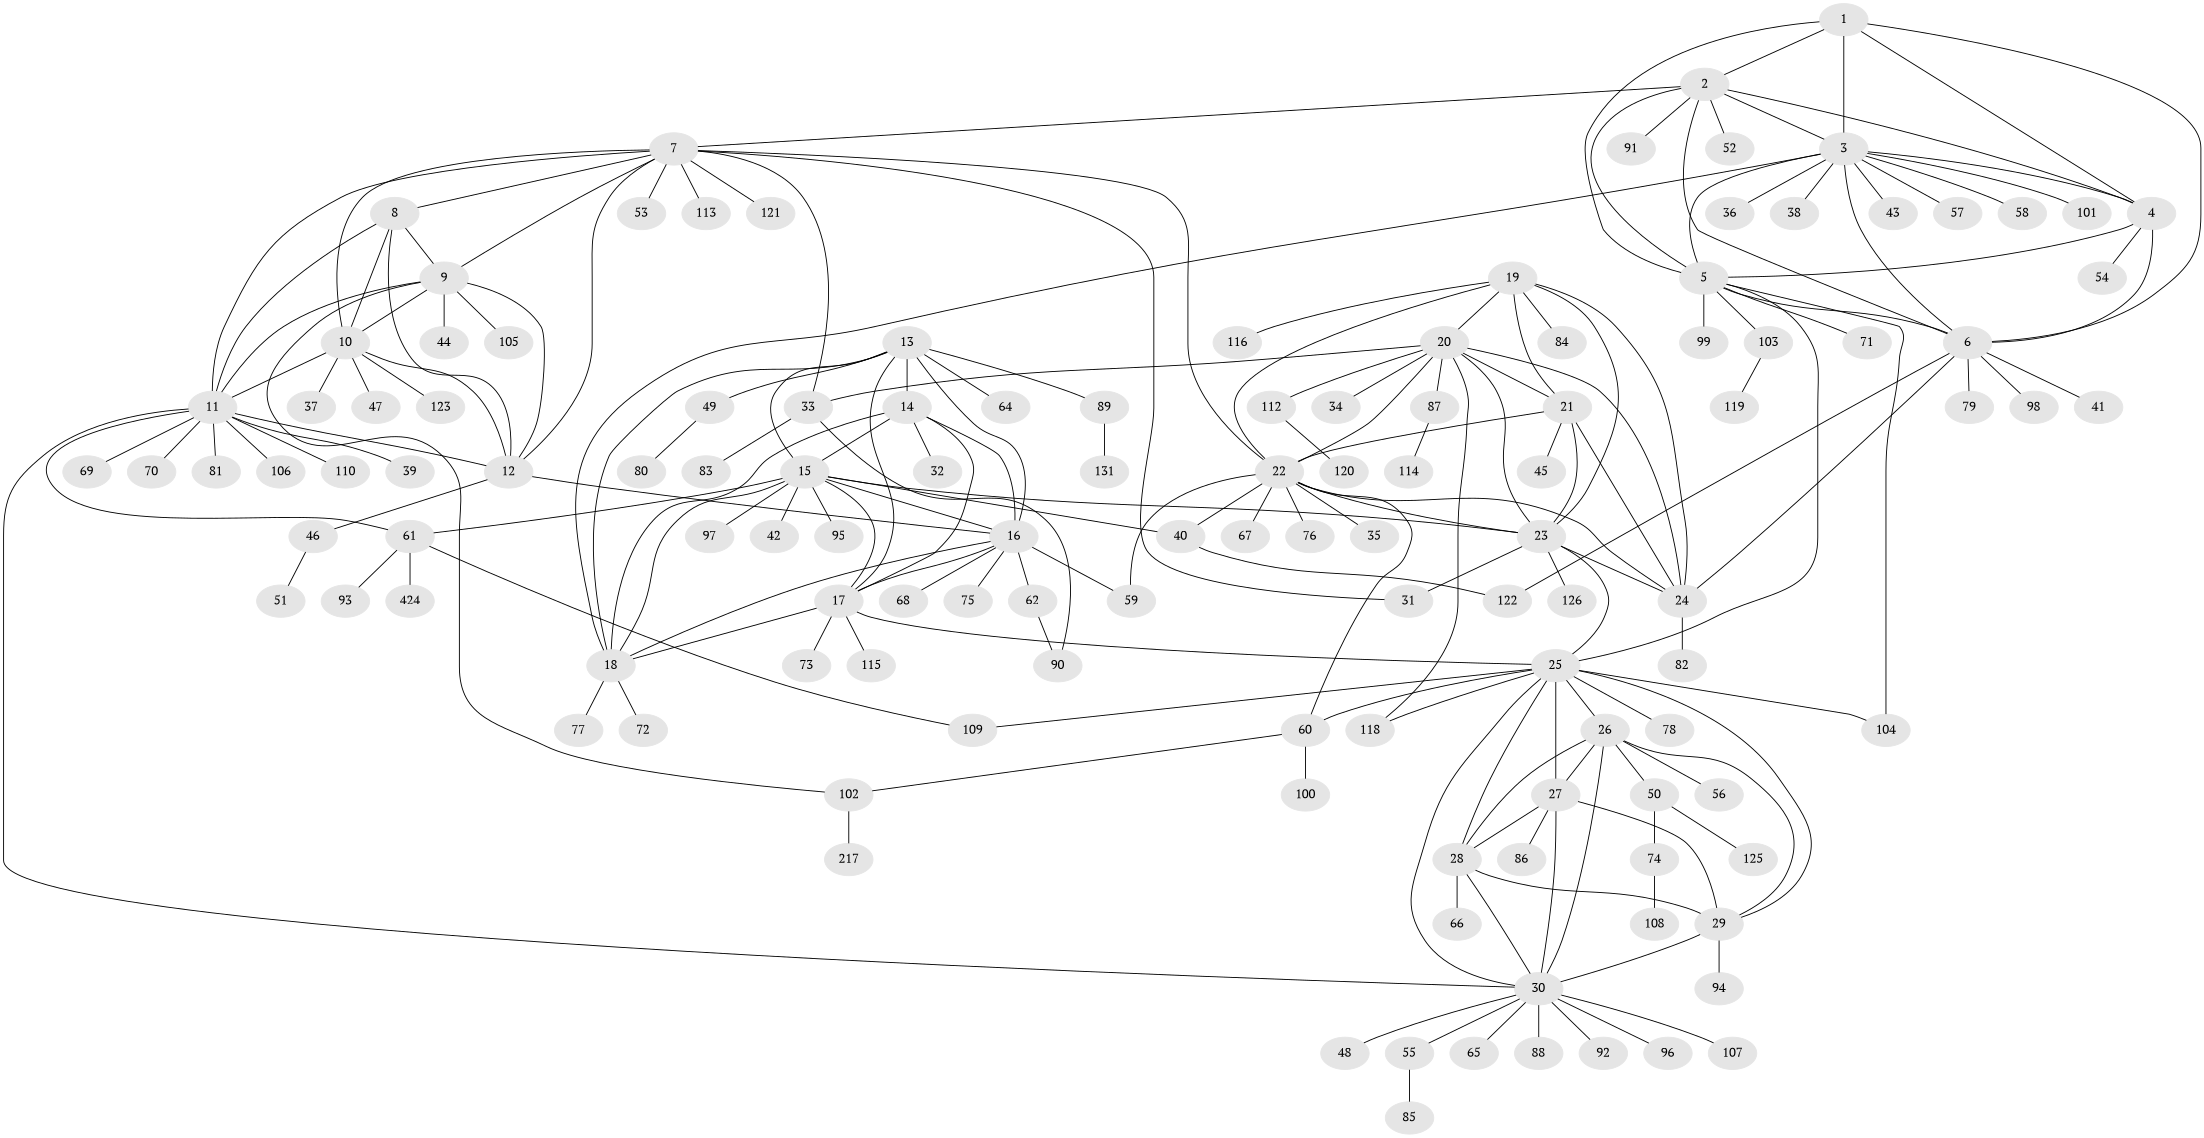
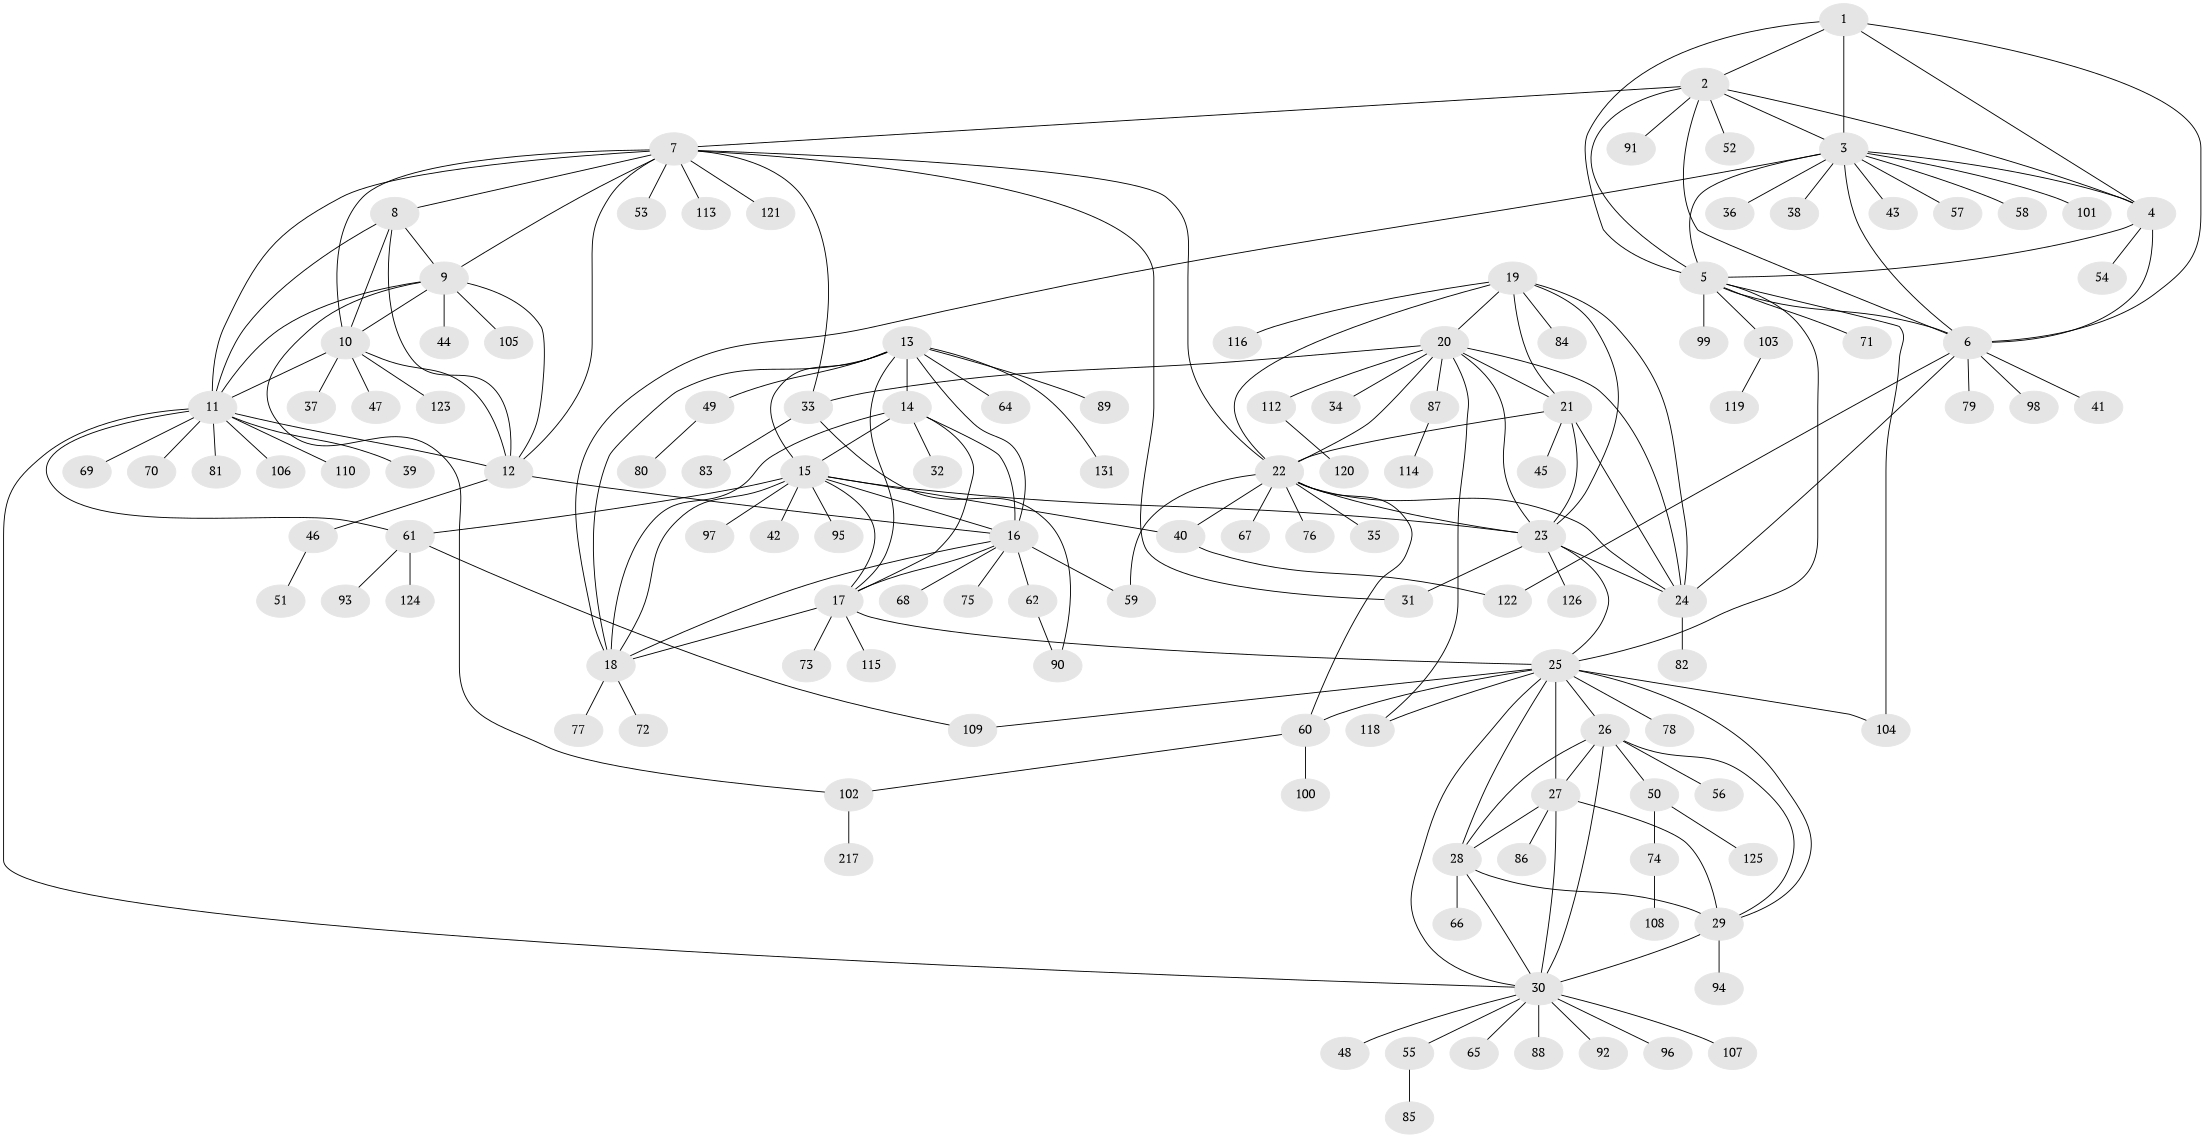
(1104, 440) -> (1026, 383)
(410, 601) -> (410, 601)
